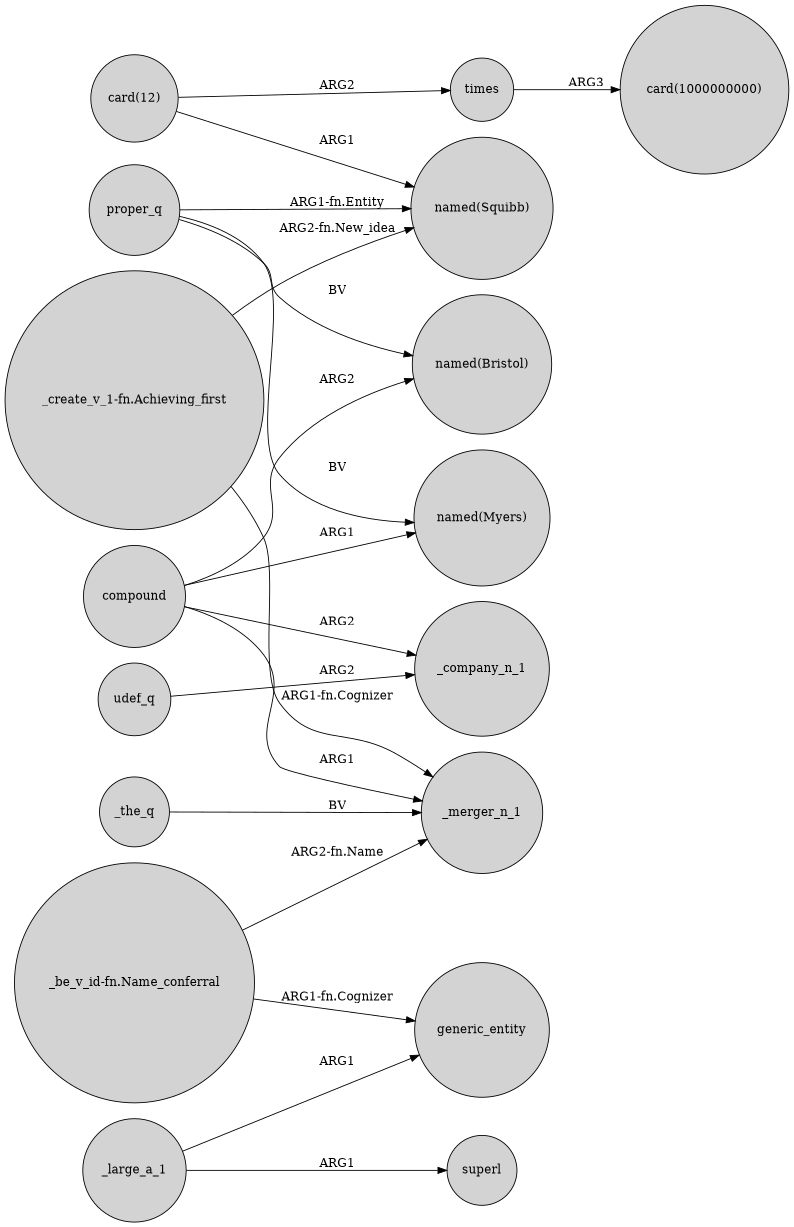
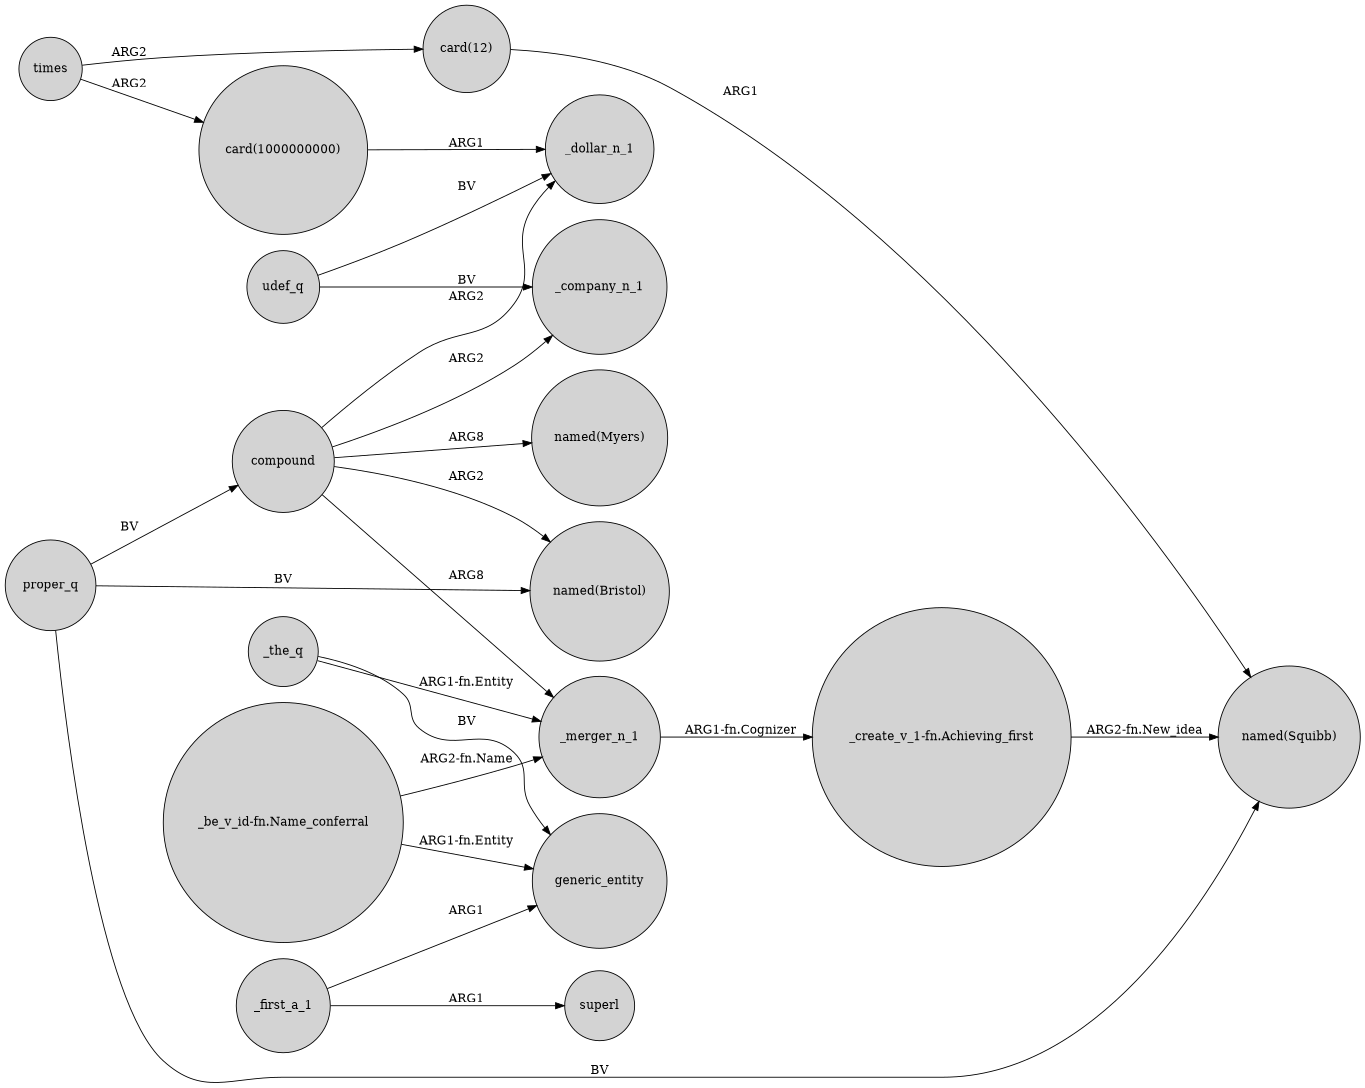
(586, 83) -> (130, 84)
(310, 94) -> (248, 53)
none -> (600, 149)
(337, 203) -> (600, 1071)
(269, 389) -> (161, 527)
(337, 533) -> (467, 437)
(269, 653) -> (732, 737)
(337, 671) -> (467, 280)
none -> (442, 739)
(337, 760) -> (467, 576)
(337, 806) -> (467, 683)
(337, 997) -> (467, 841)
(134, 1170) -> (283, 1006)
